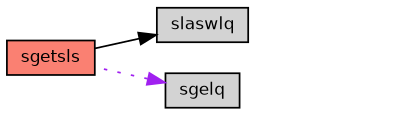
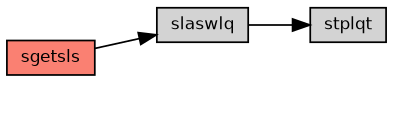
none -> (348, 25)
(203, 90) -> none
